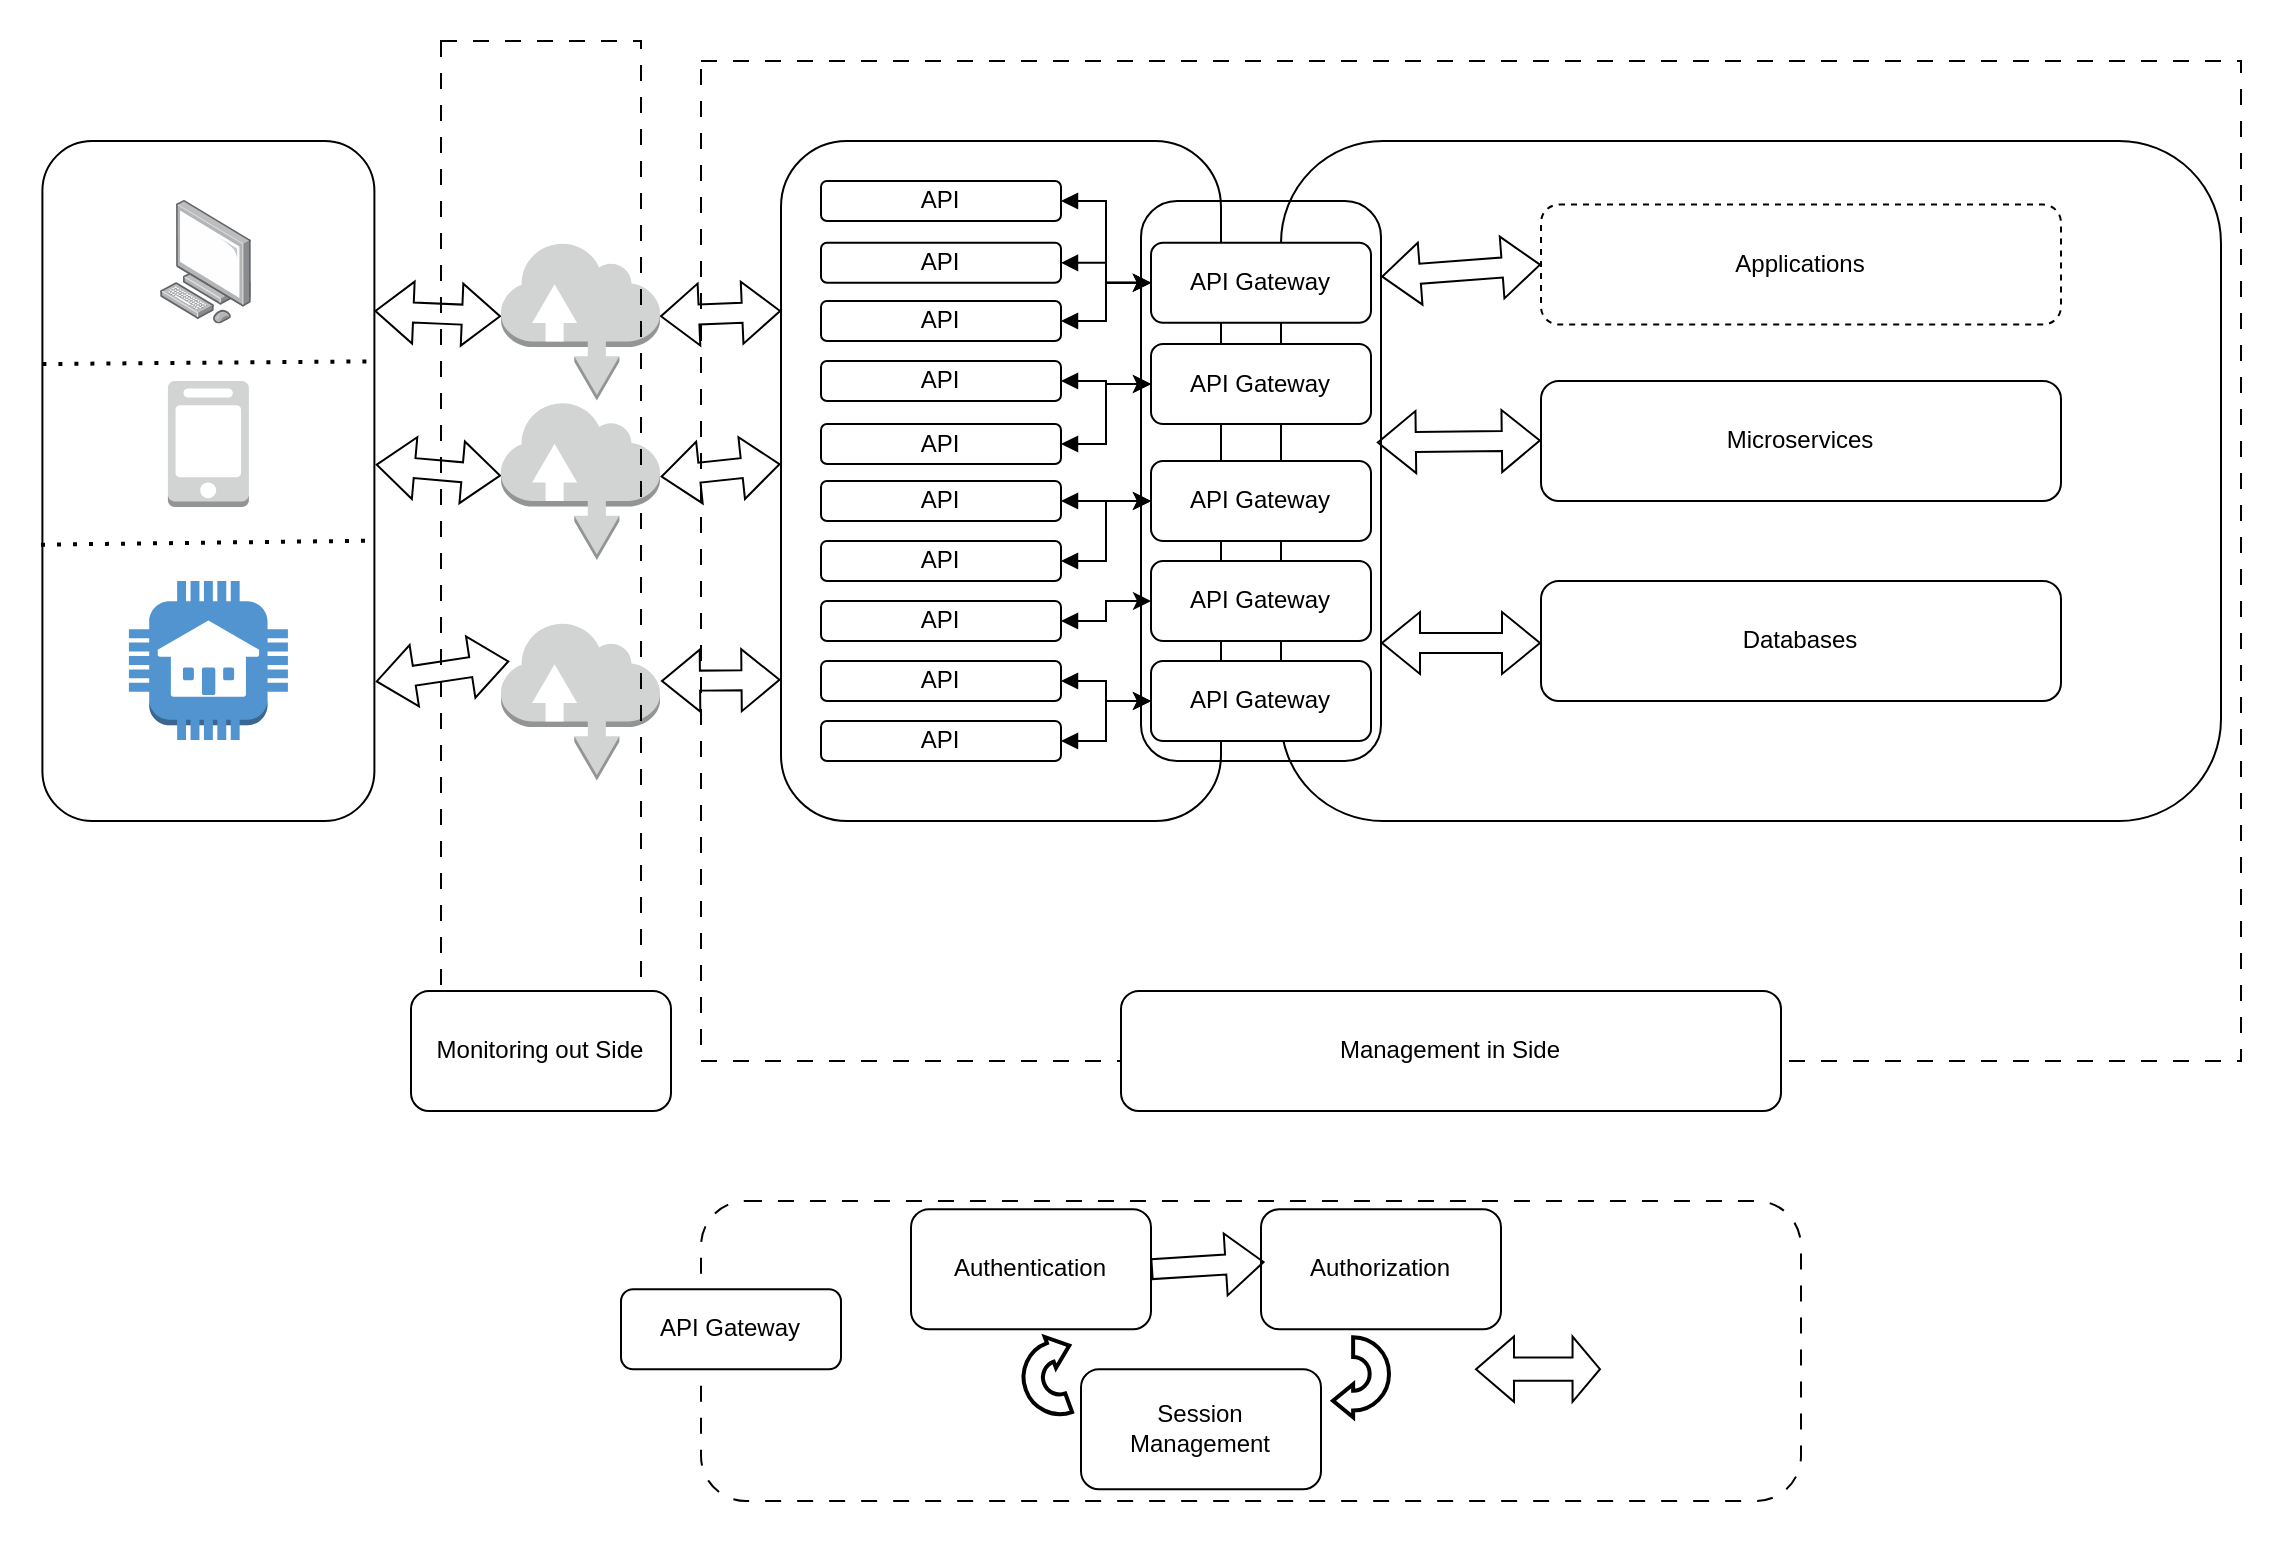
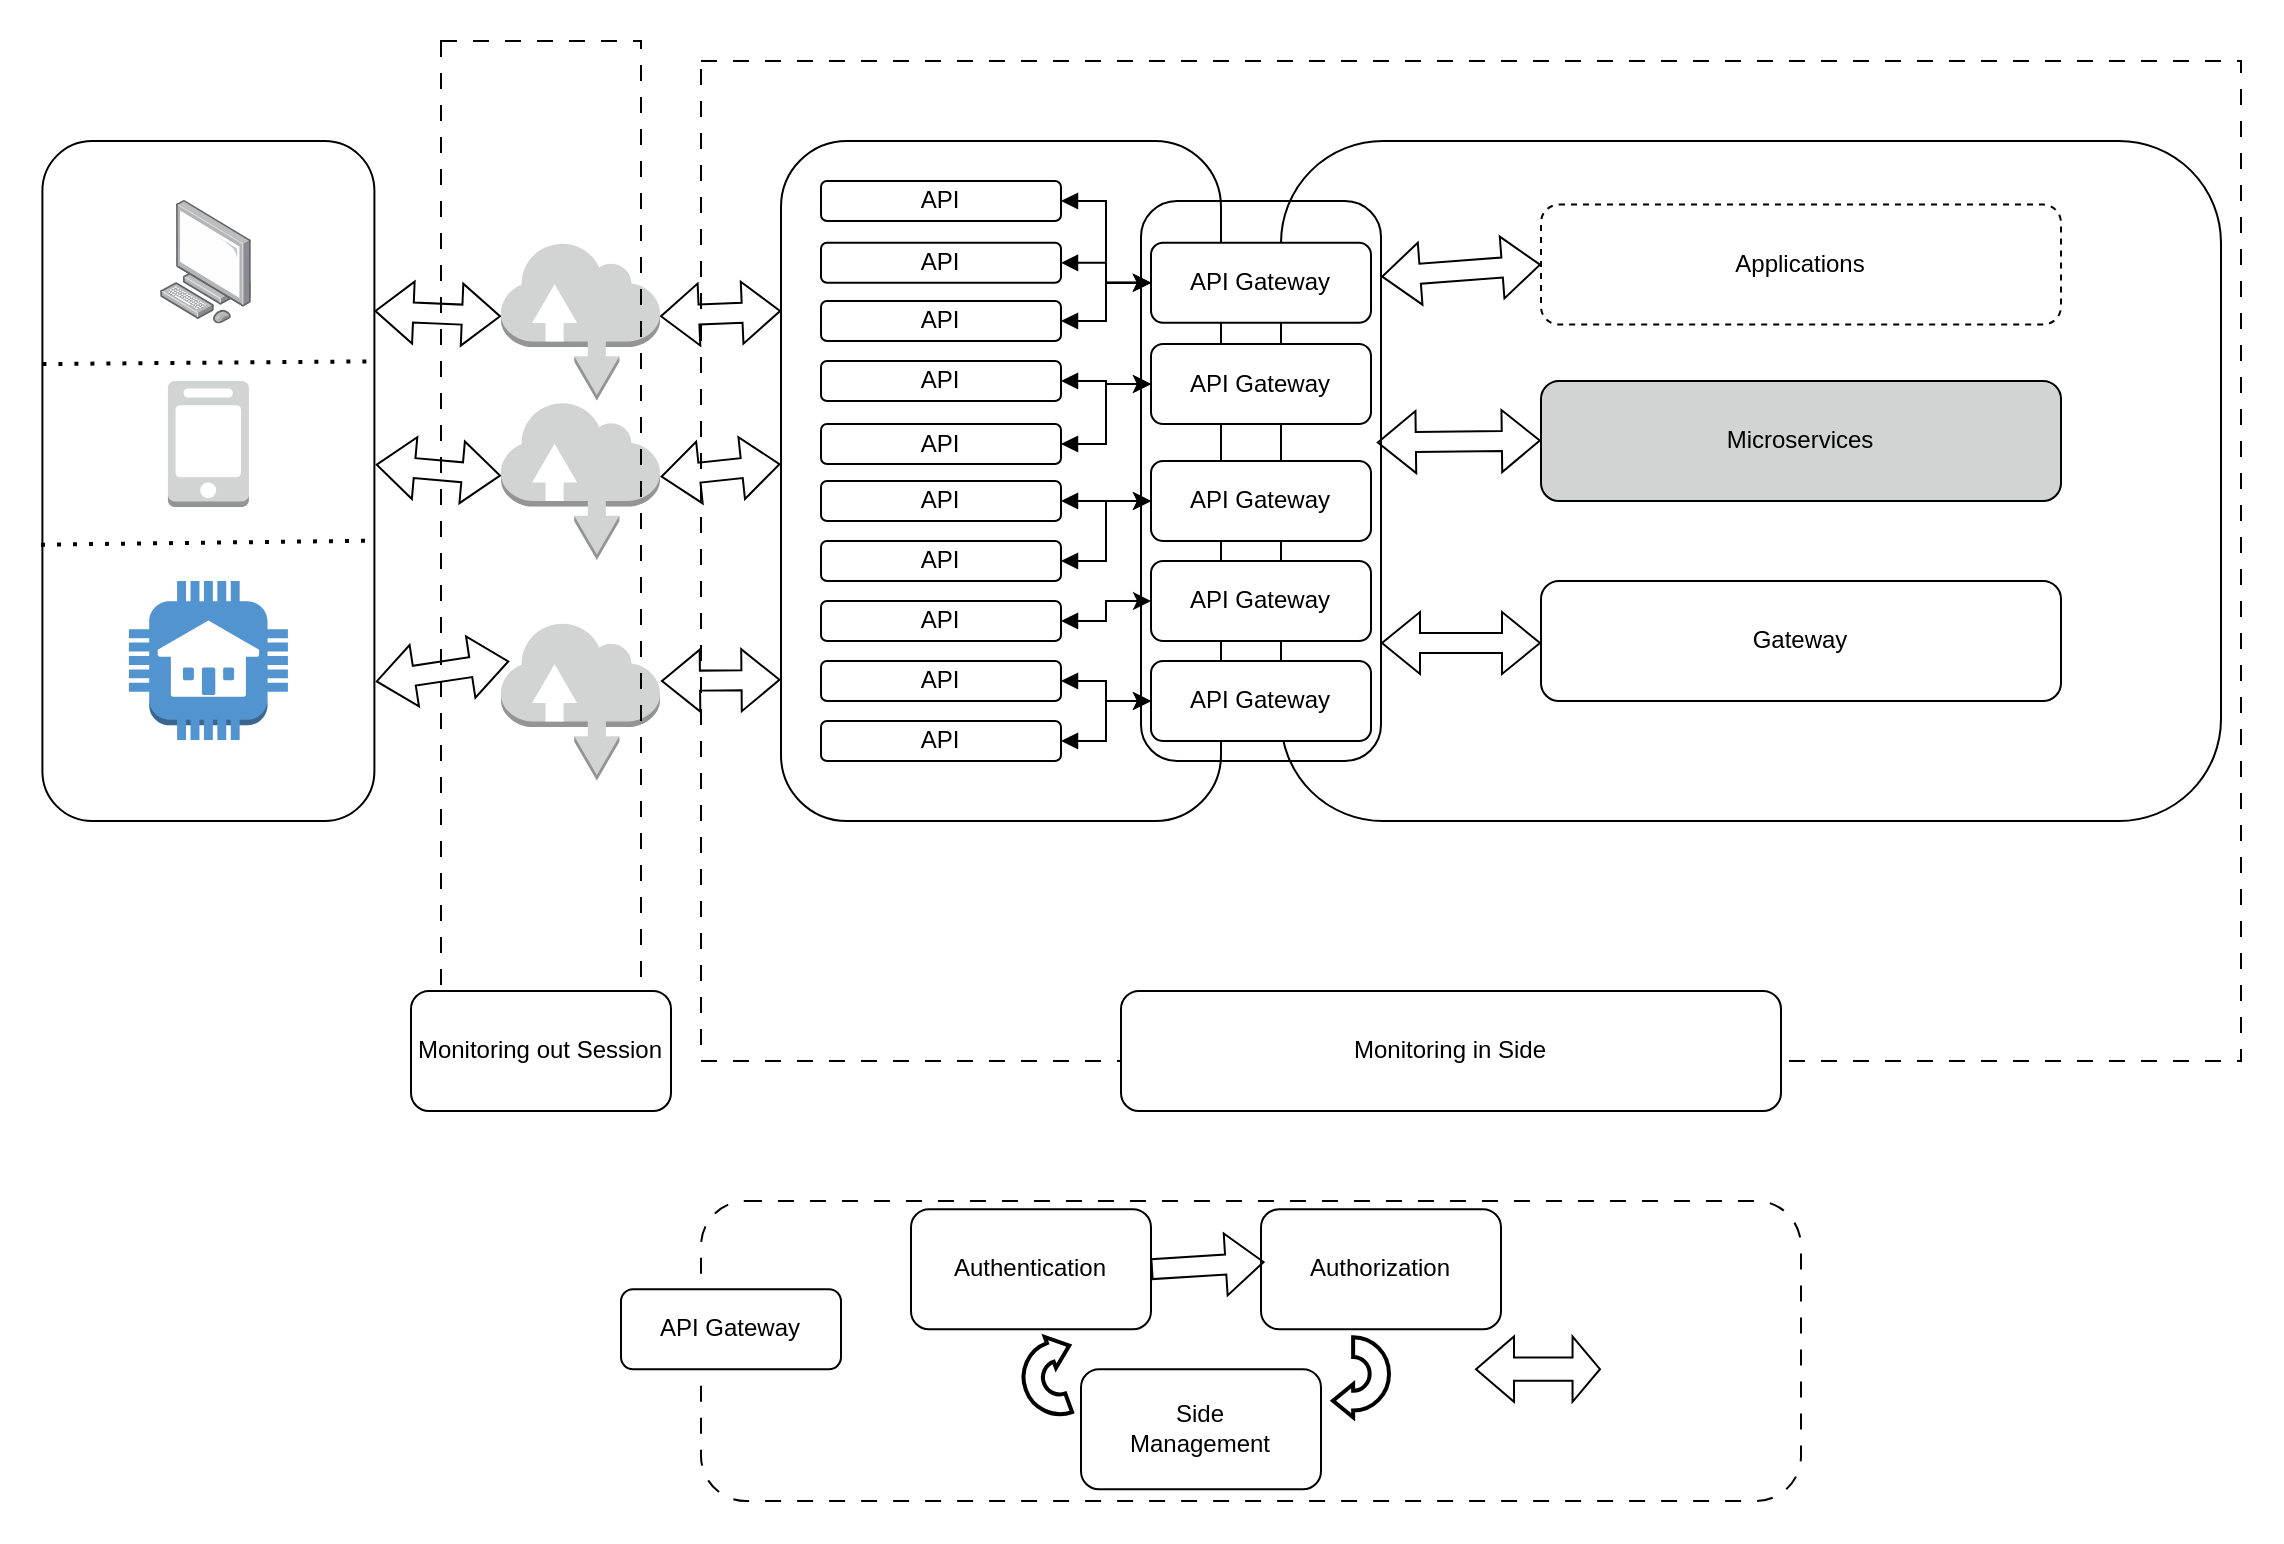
(1801, 441) -> (1801, 441)
(1801, 641) -> (1801, 641)
(541, 1051) -> (541, 1051)
(1451, 1051) -> (1451, 1051)
(1201, 1429) -> (1201, 1429)
